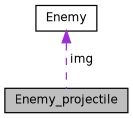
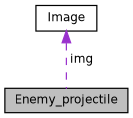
(66, 18) -> (66, 18)
